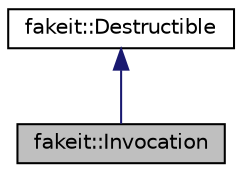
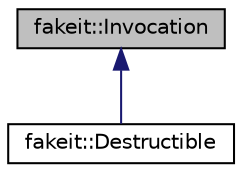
(121, 97) -> (121, 97)
